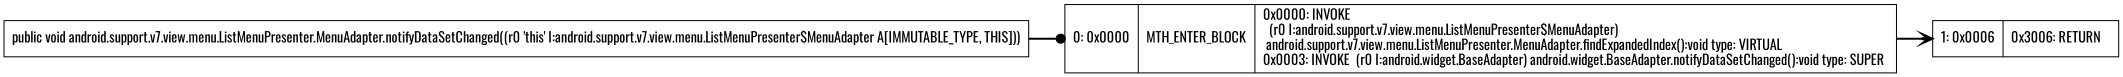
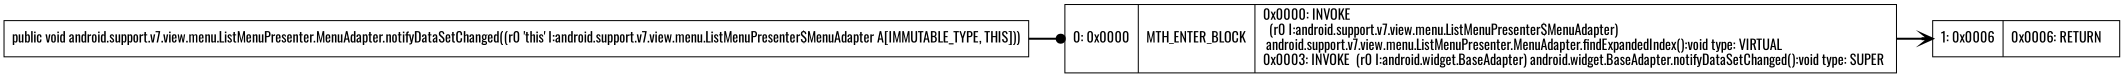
(2061, 38) -> (2061, 38)
